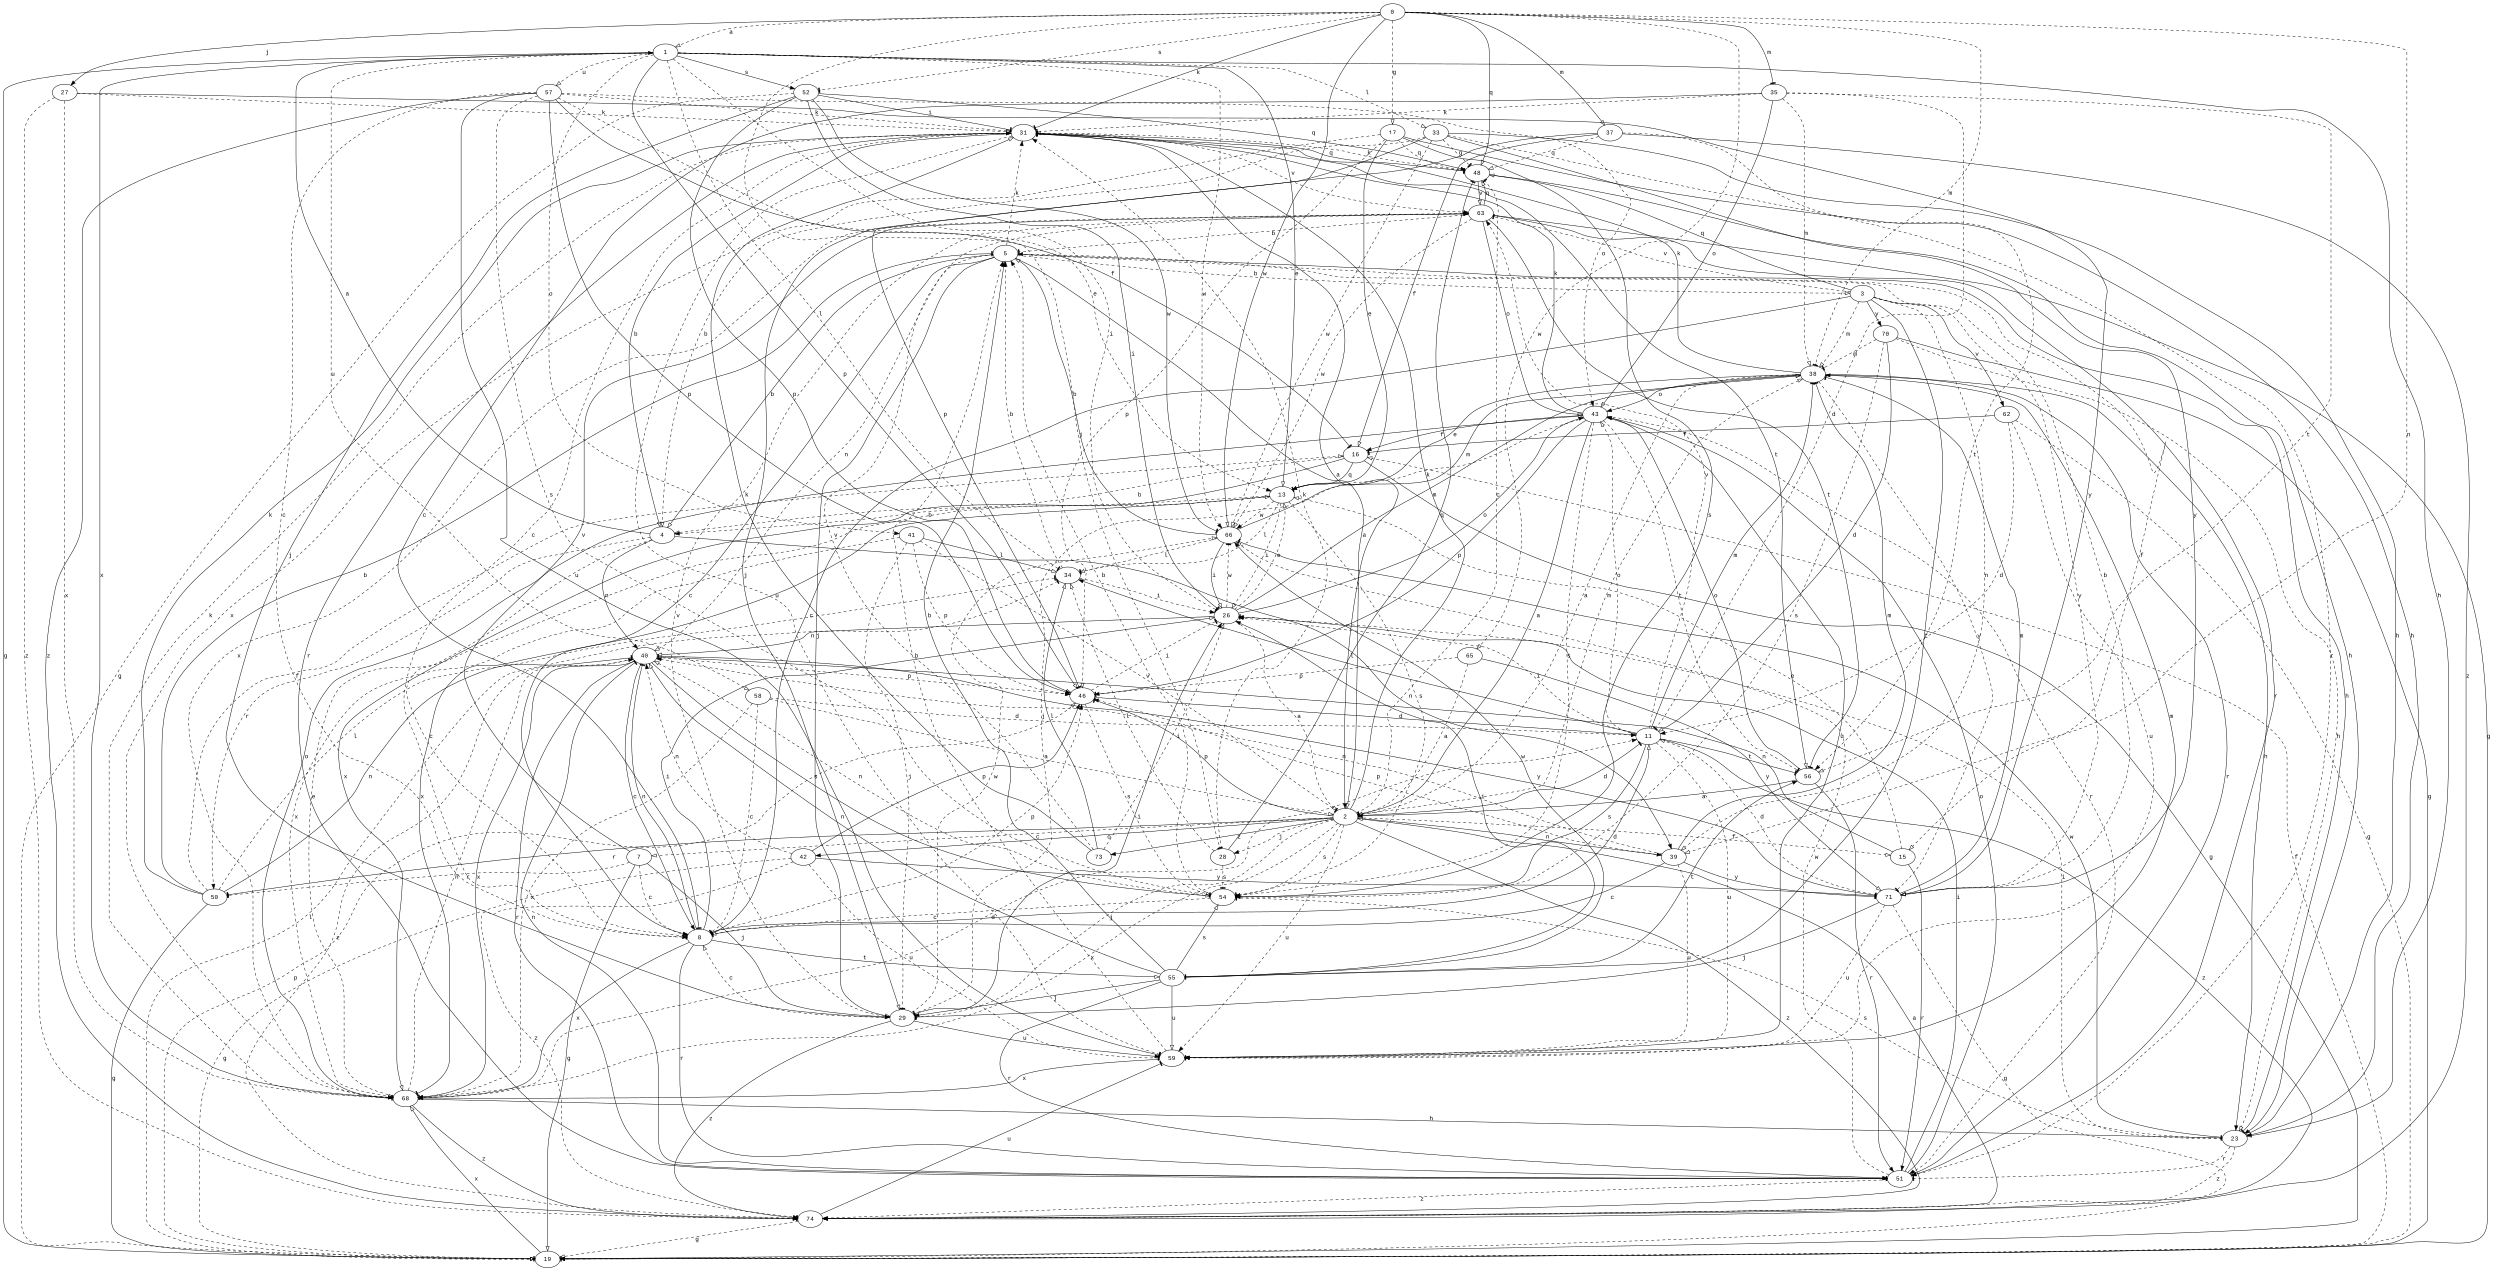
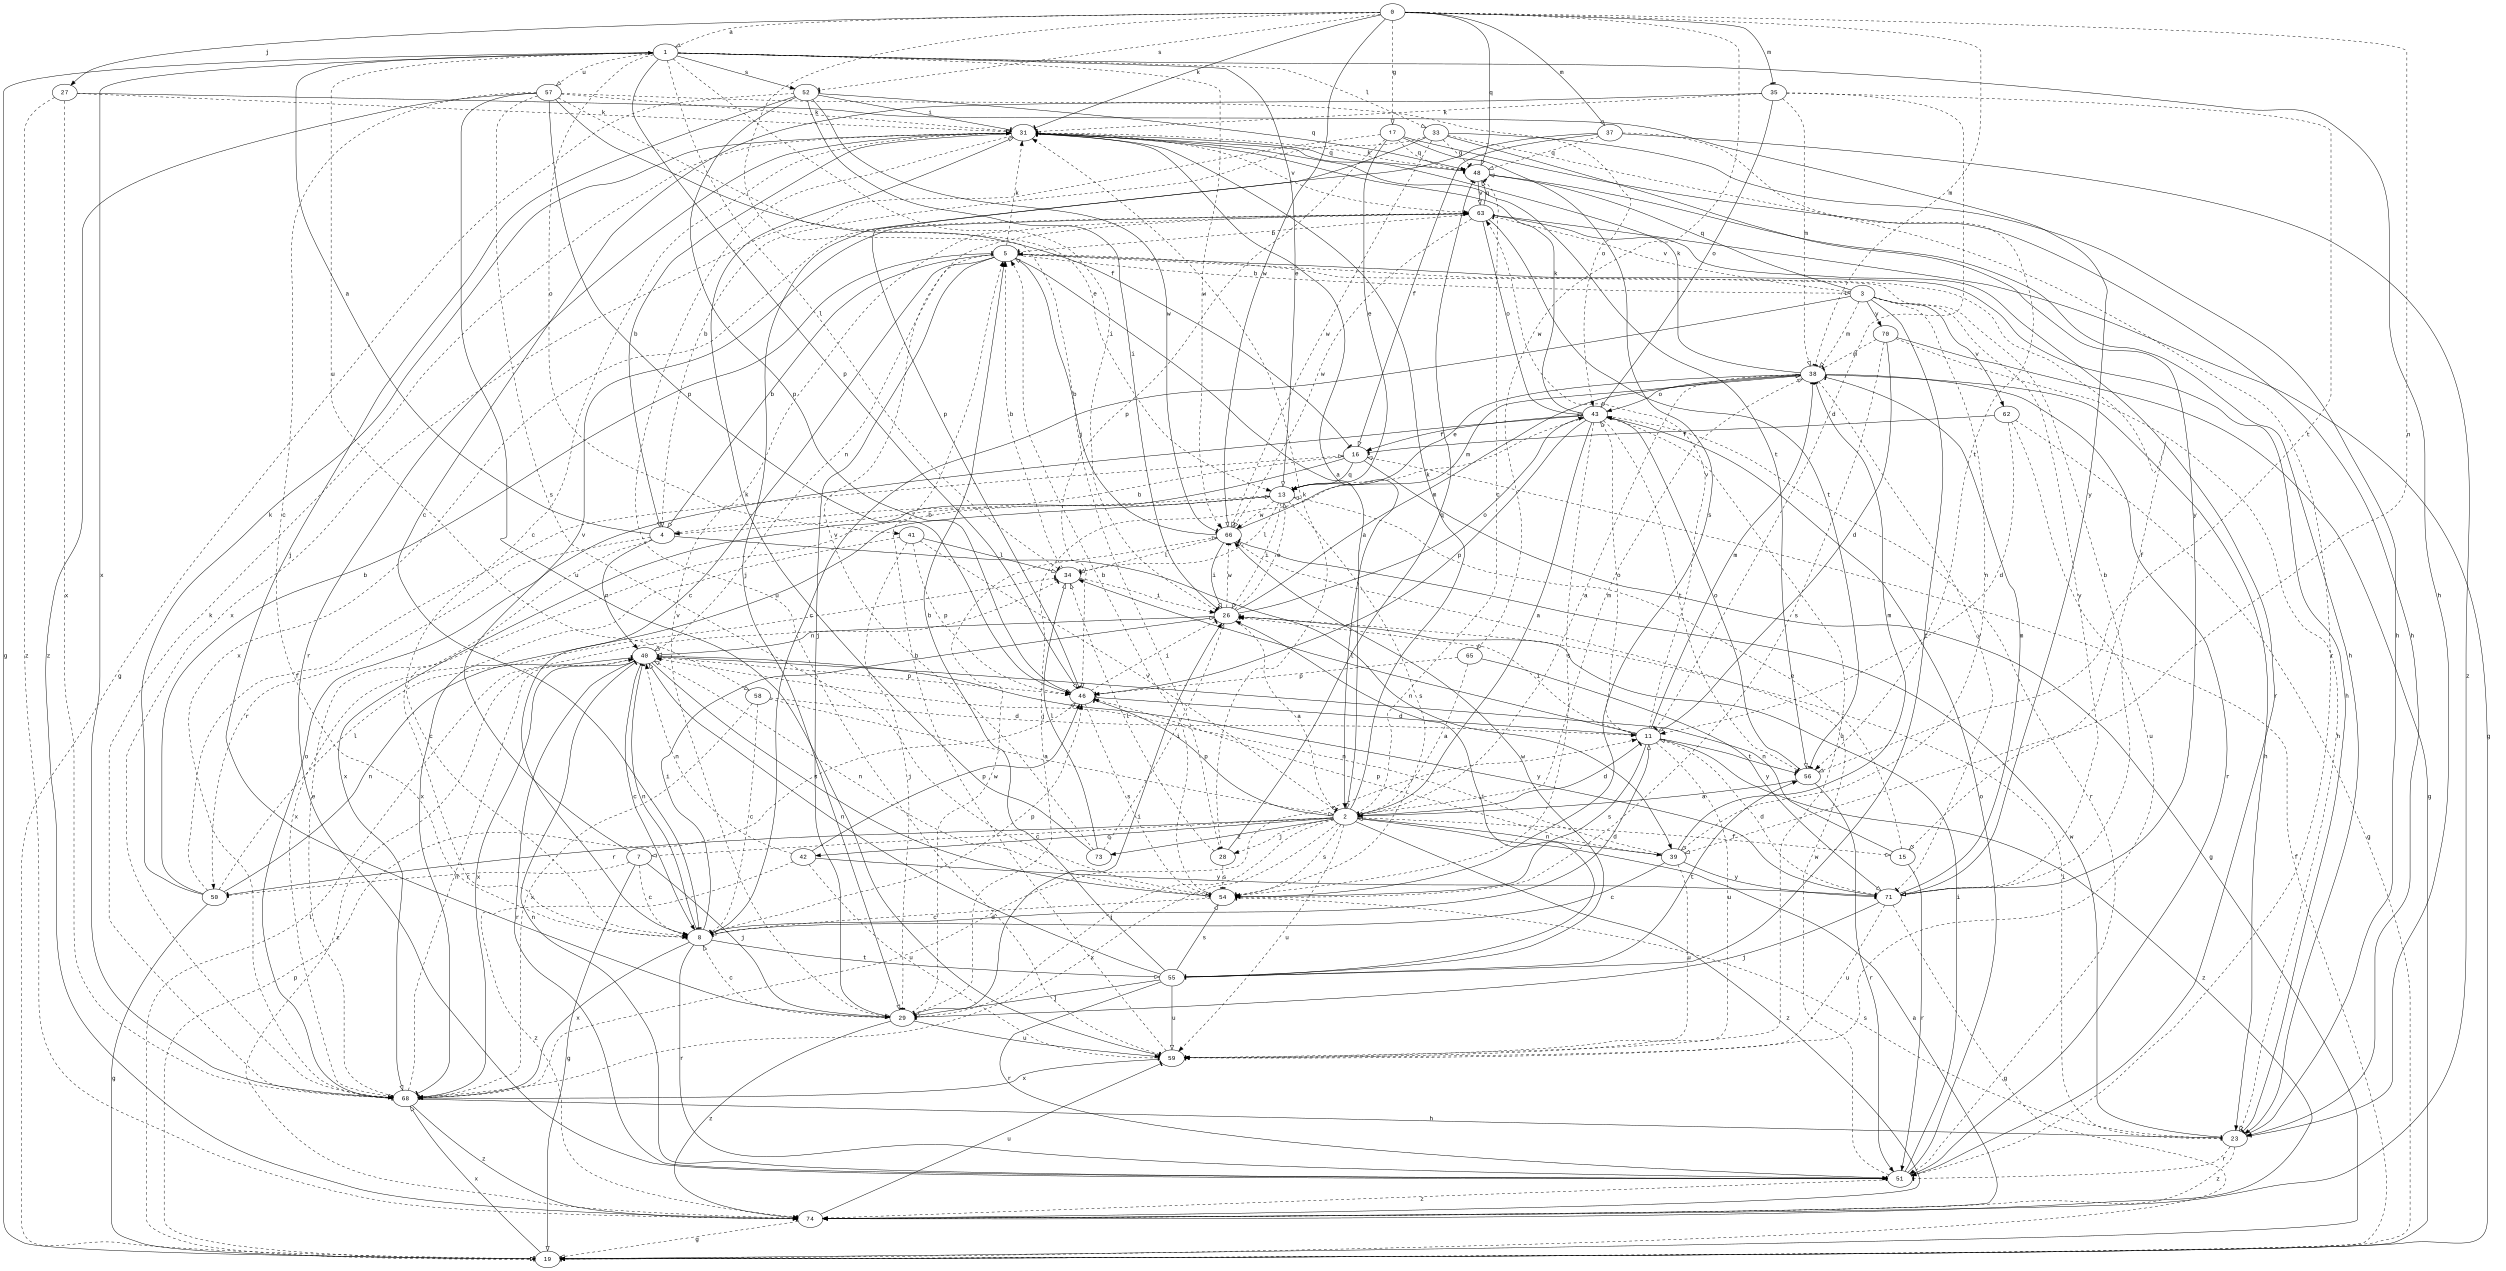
(1780, 956) -> (1780, 956)
(2029, 977) -> none
(1039, 998) -> (1039, 998)
(257, 1013) -> none
